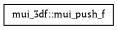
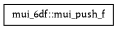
(59, 15) -> (59, 15)
